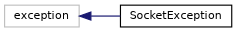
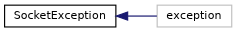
(106, 16) -> (142, 16)
